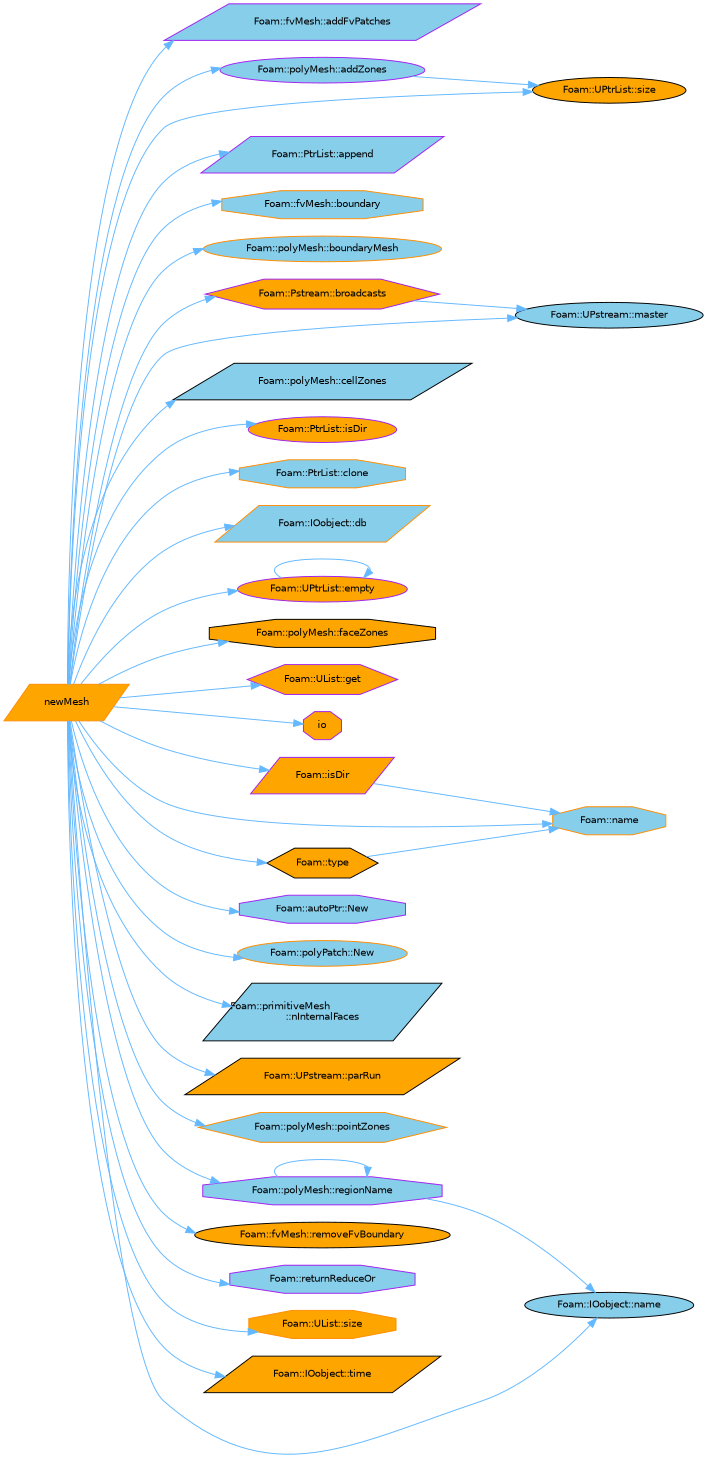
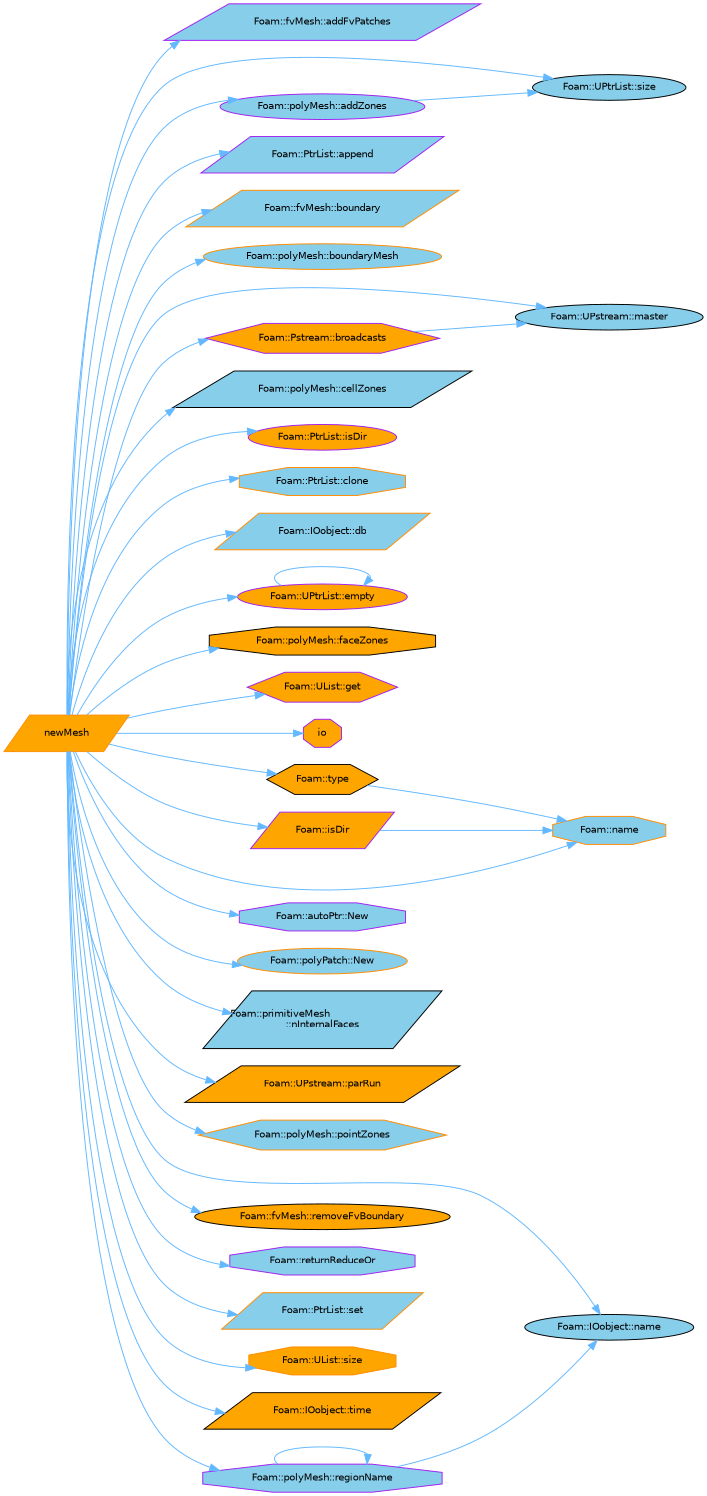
(609, 90) -> (609, 87)
(322, 205) -> (322, 209)
none -> (322, 1311)
